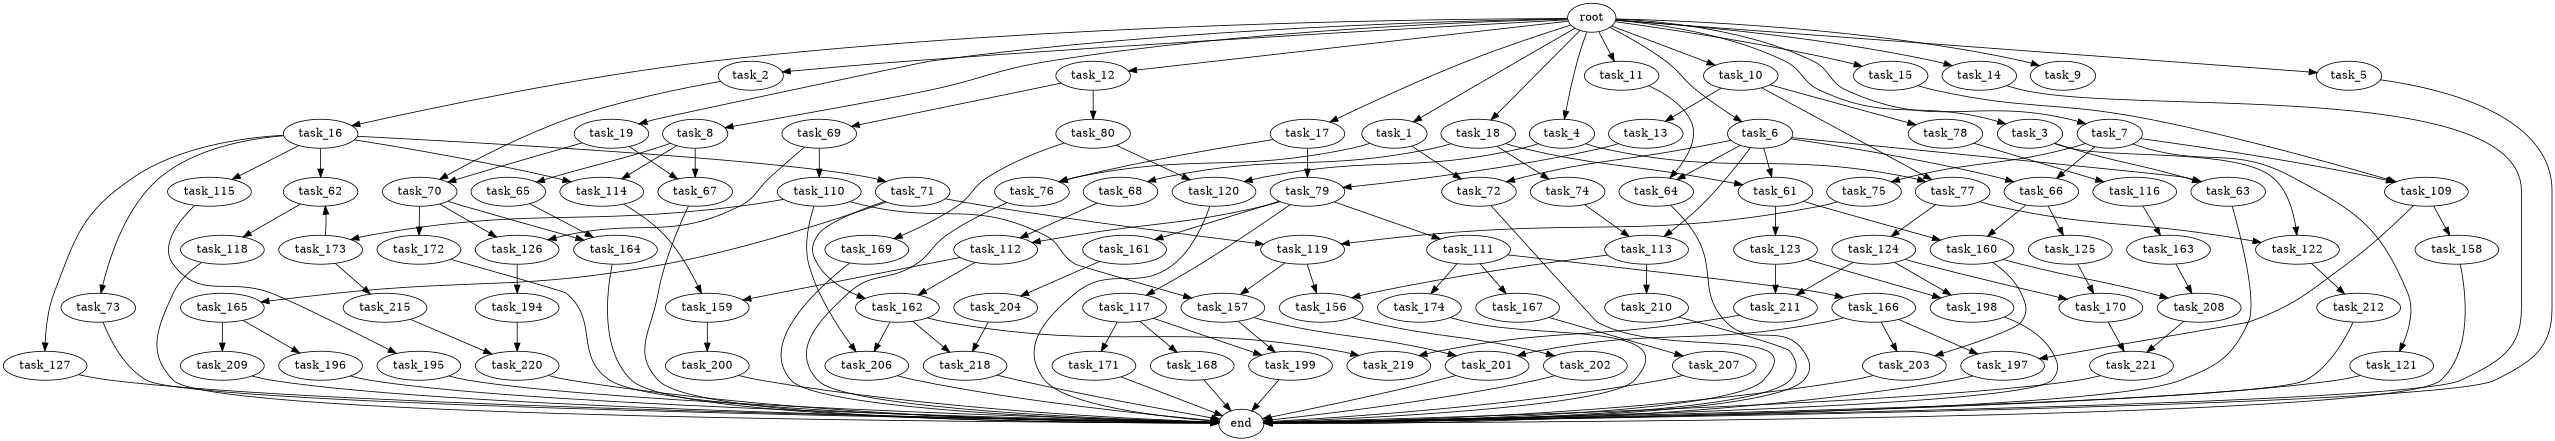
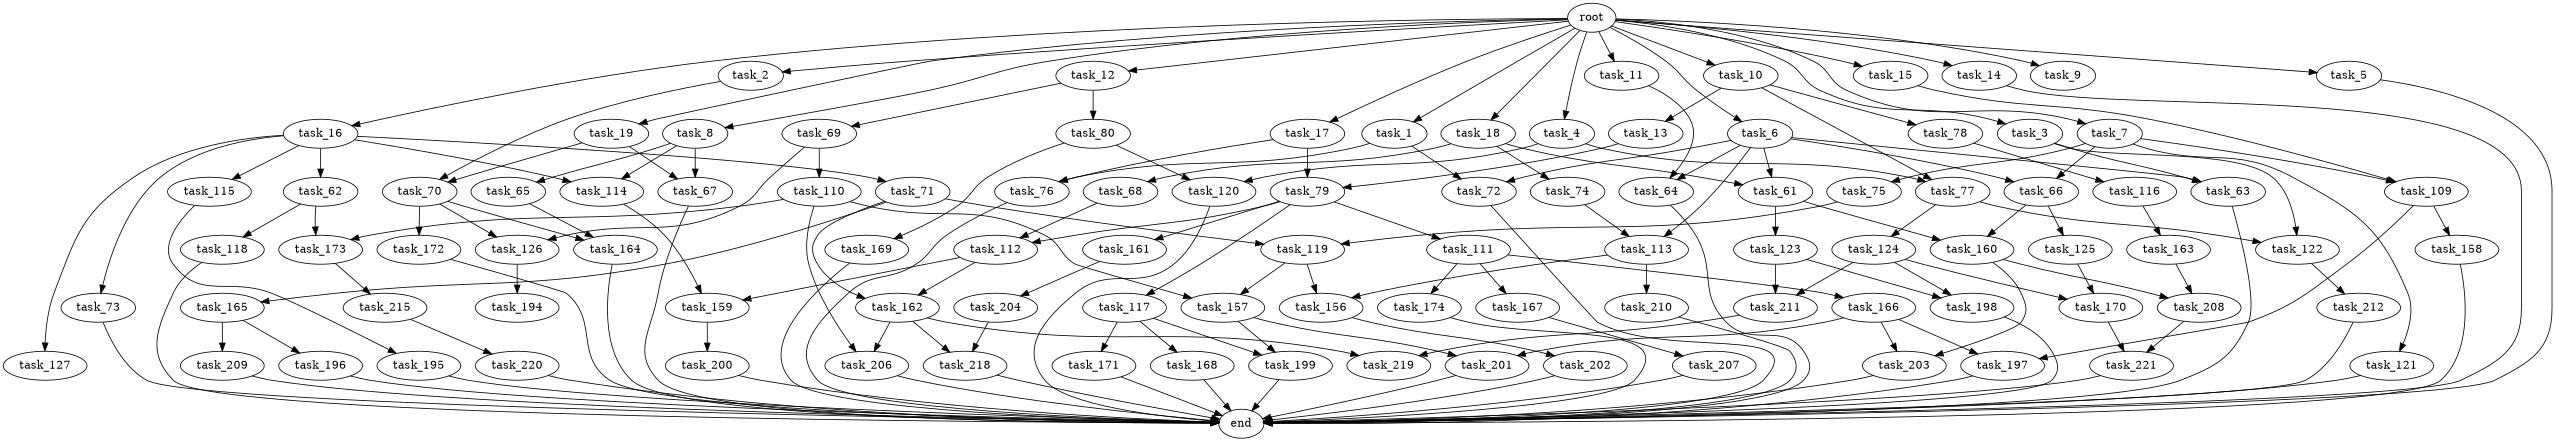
(326, 225) -> (315, 217)
(517, 333) -> none
(644, 409) -> none
